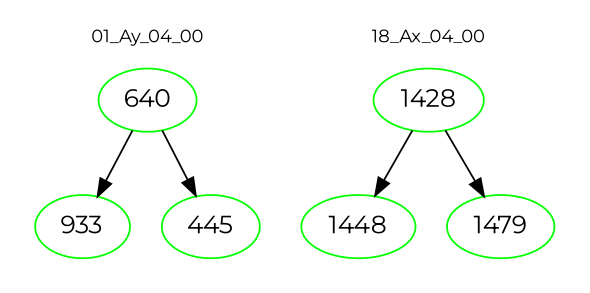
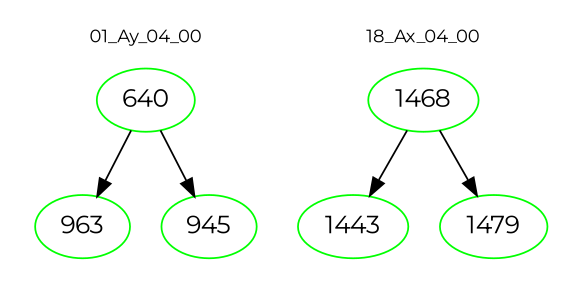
(429, 100) -> (423, 100)
(83, 227) -> (83, 227)
(211, 227) -> (209, 227)
(358, 227) -> (353, 227)
